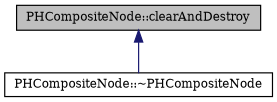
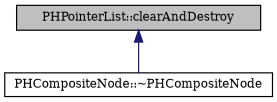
(139, 18) -> (139, 18)
